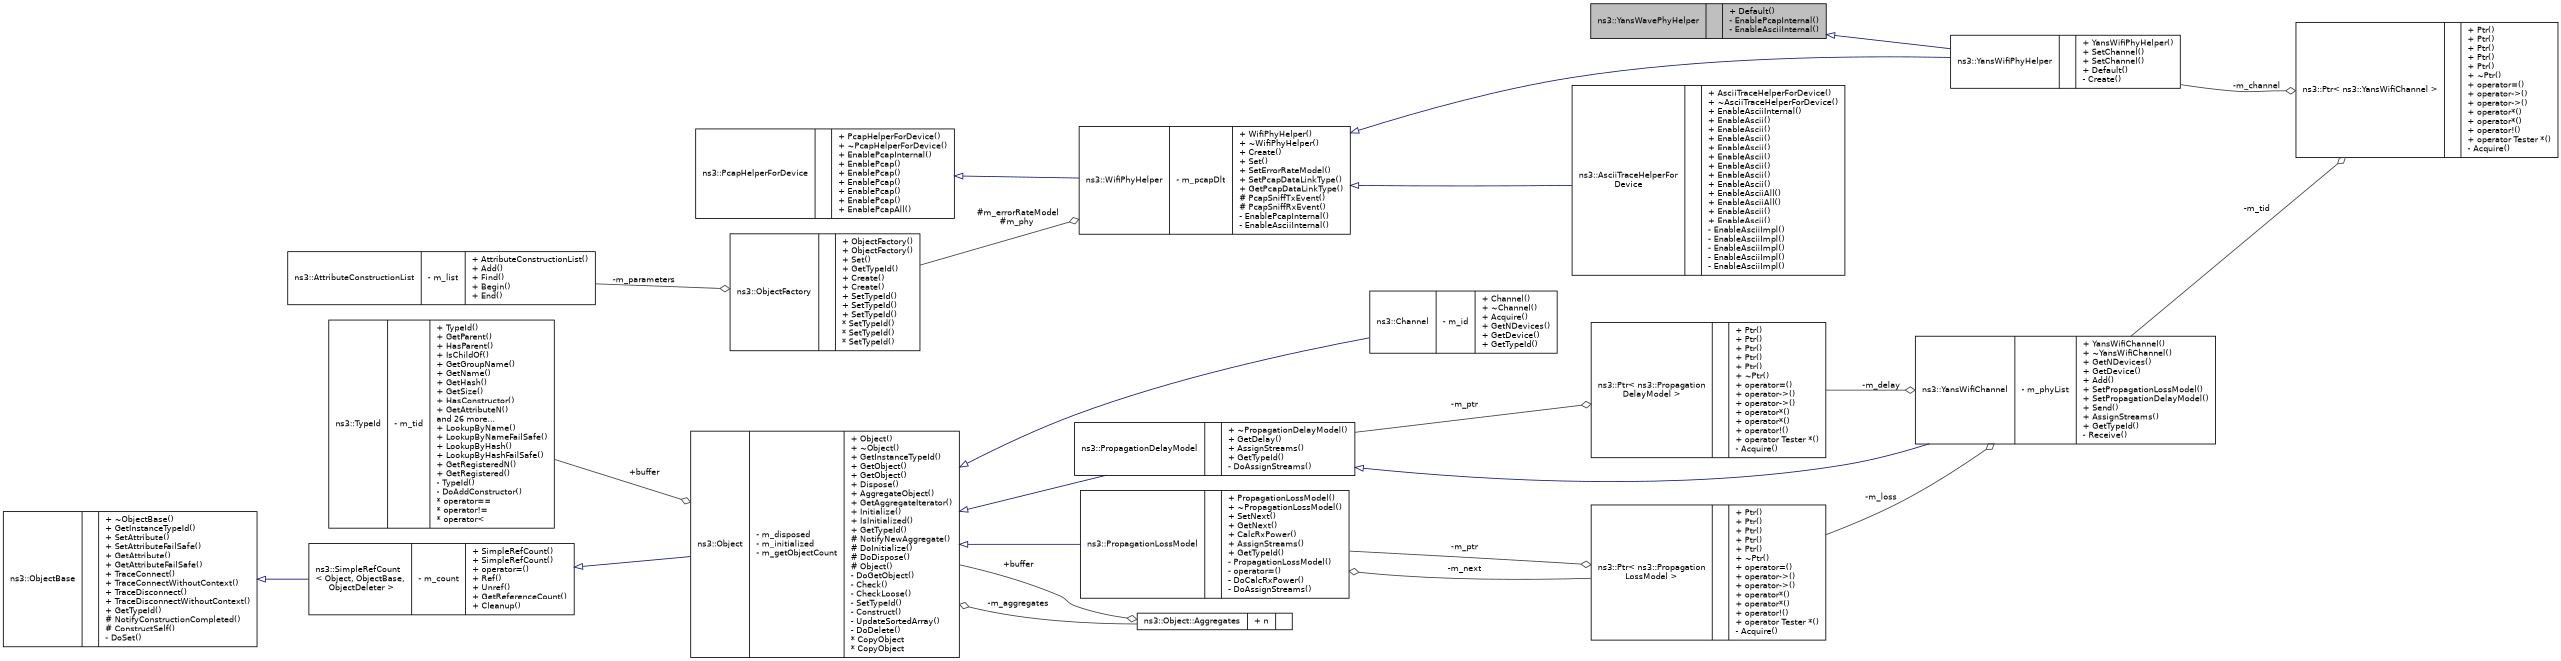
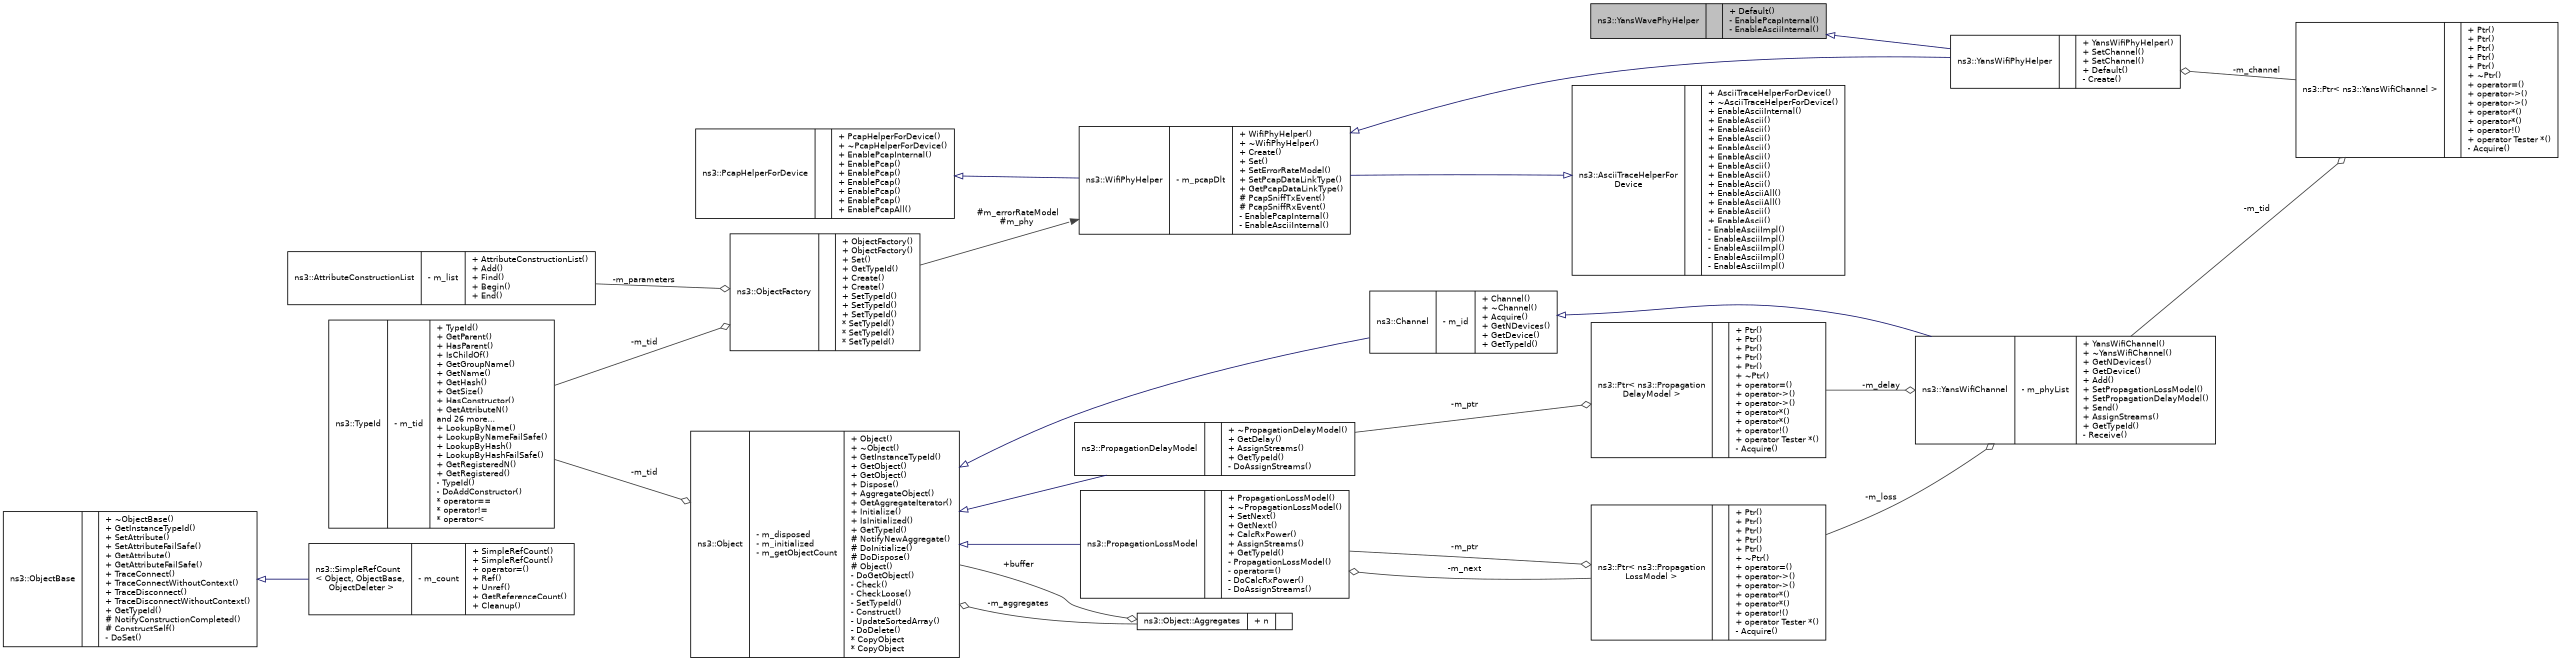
(2233, 91) -> (2243, 76)
(1465, 186) -> (1457, 175)
(995, 244) -> (995, 244)
none -> (637, 357)
(643, 473) -> (643, 473)
(1648, 481) -> (1750, 305)
(637, 561) -> none
